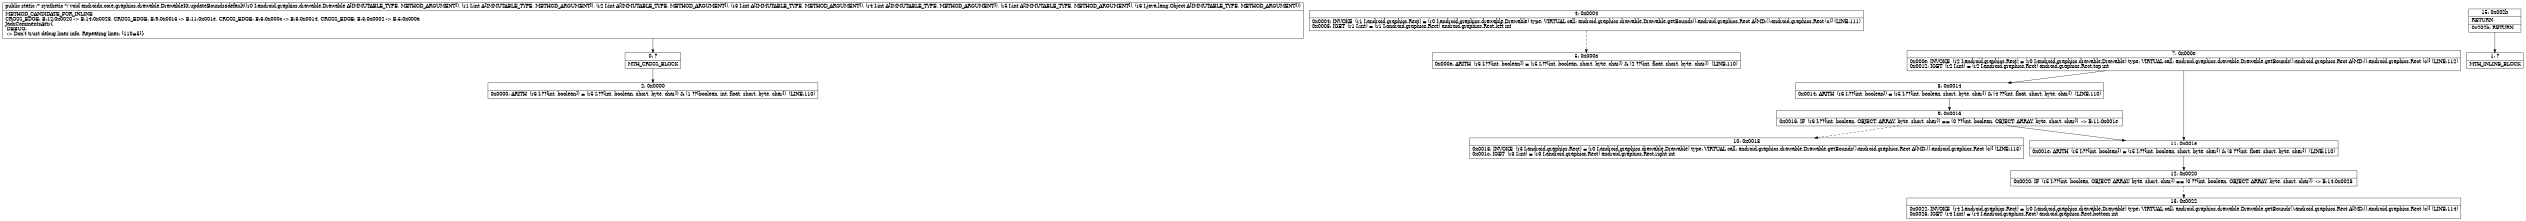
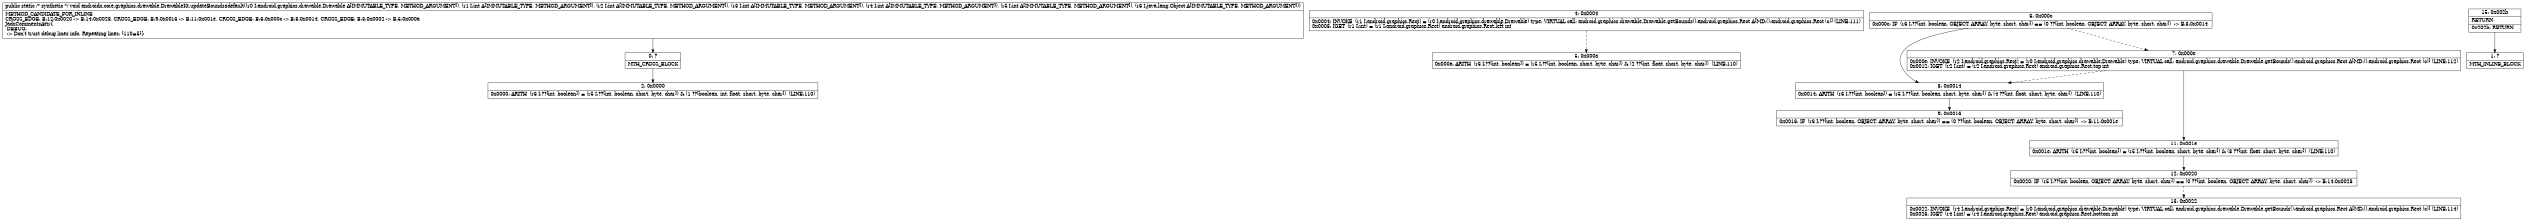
none -> (2041, 21)
(2058, 77) -> (2058, 77)
(2065, 133) -> none
(1747, 148) -> none
